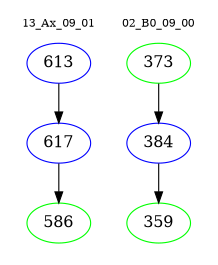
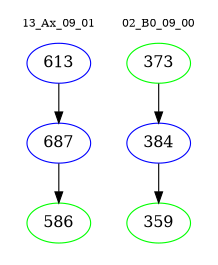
(59, 143) -> (59, 143)
